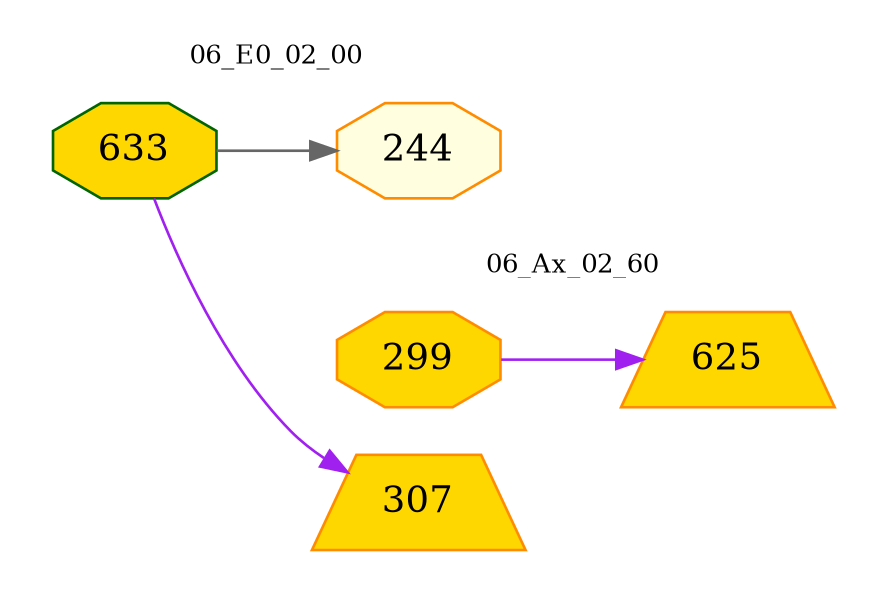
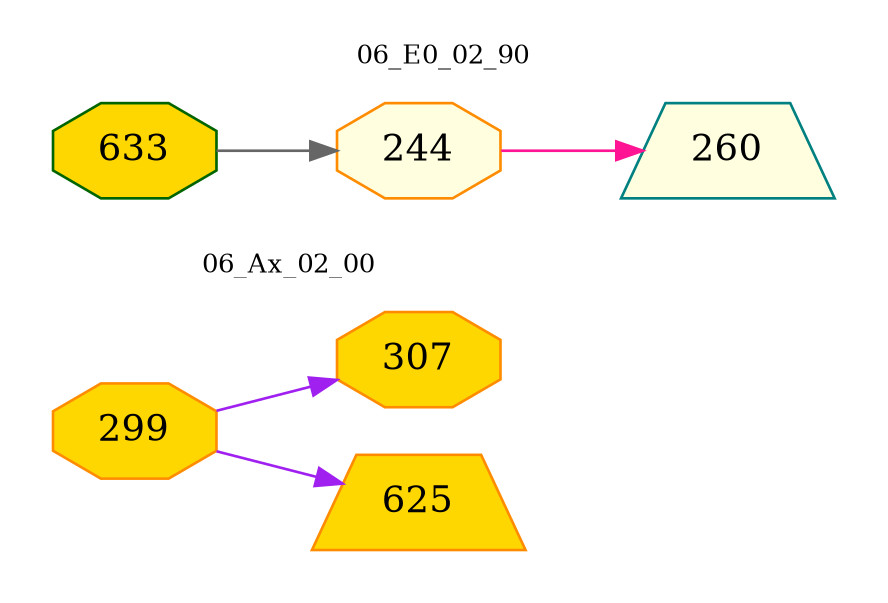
(277, 57) -> (444, 57)
none -> (728, 151)
(573, 266) -> (289, 266)
(222, 340) -> (264, 399)
(419, 502) -> (419, 360)
